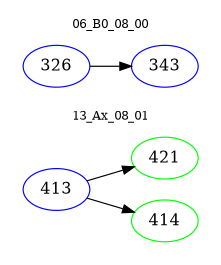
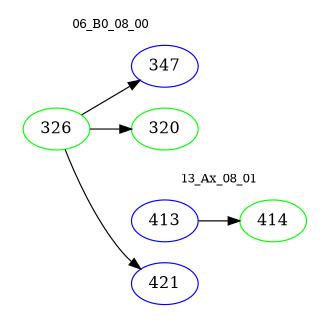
(56, 66) -> (56, 129)
(165, 66) -> (165, 66)
none -> (165, 129)
(165, 158) -> (165, 284)
(105, 175) -> (93, 209)
